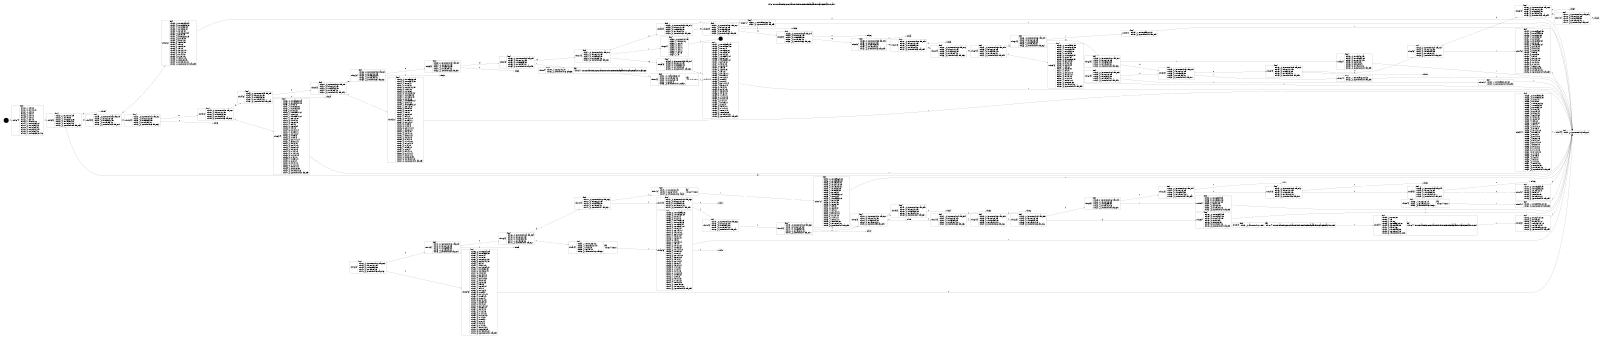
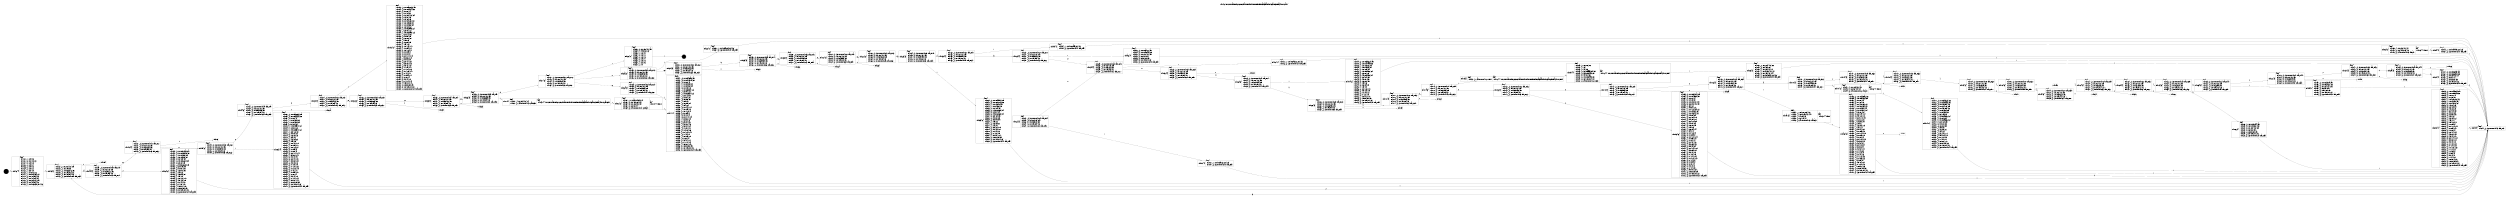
none -> (1439, 90)
